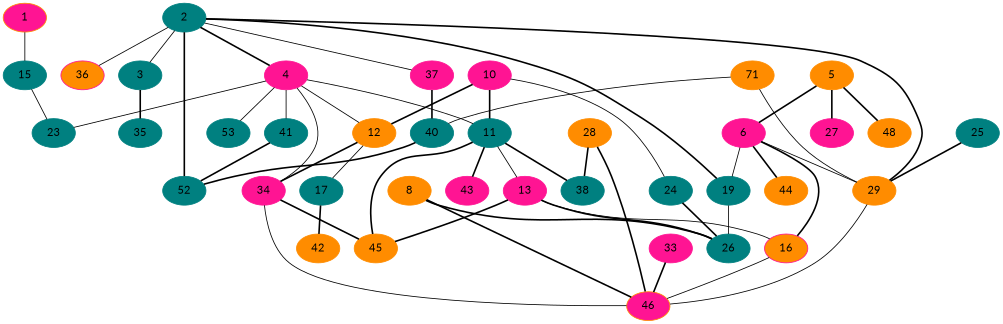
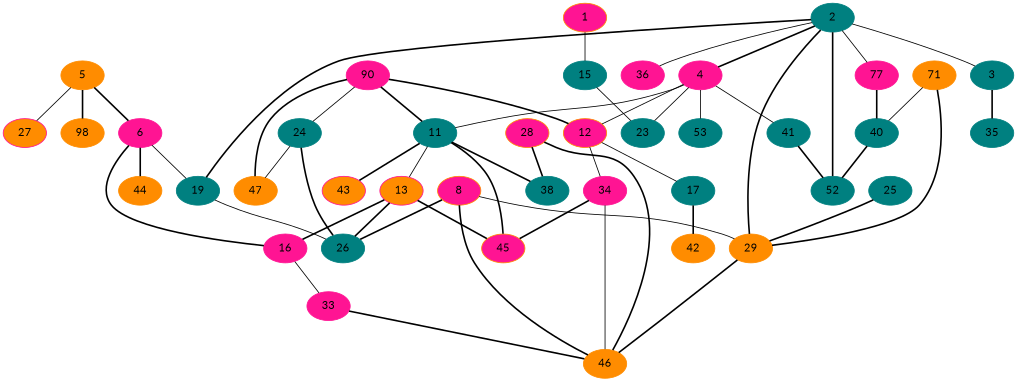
(83, 75) -> (643, 75)
(432, 75) -> (877, 75)
(490, 75) -> (368, 75)
(832, 104) -> (54, 104)
(374, 133) -> (585, 133)
(590, 133) -> (527, 133)
(832, 133) -> (25, 133)
(890, 133) -> (83, 133)
(317, 140) -> none
(800, 144) -> (905, 215)
(327, 158) -> (595, 162)
(809, 162) -> (614, 216)
none -> (256, 191)
(410, 191) -> (459, 191)
(467, 191) -> (344, 191)
(525, 191) -> (401, 191)
(667, 220) -> (343, 220)
(376, 248) -> (503, 248)
(786, 248) -> (285, 248)
(718, 279) -> (307, 277)
(782, 279) -> (678, 307)
(648, 306) -> (605, 364)
